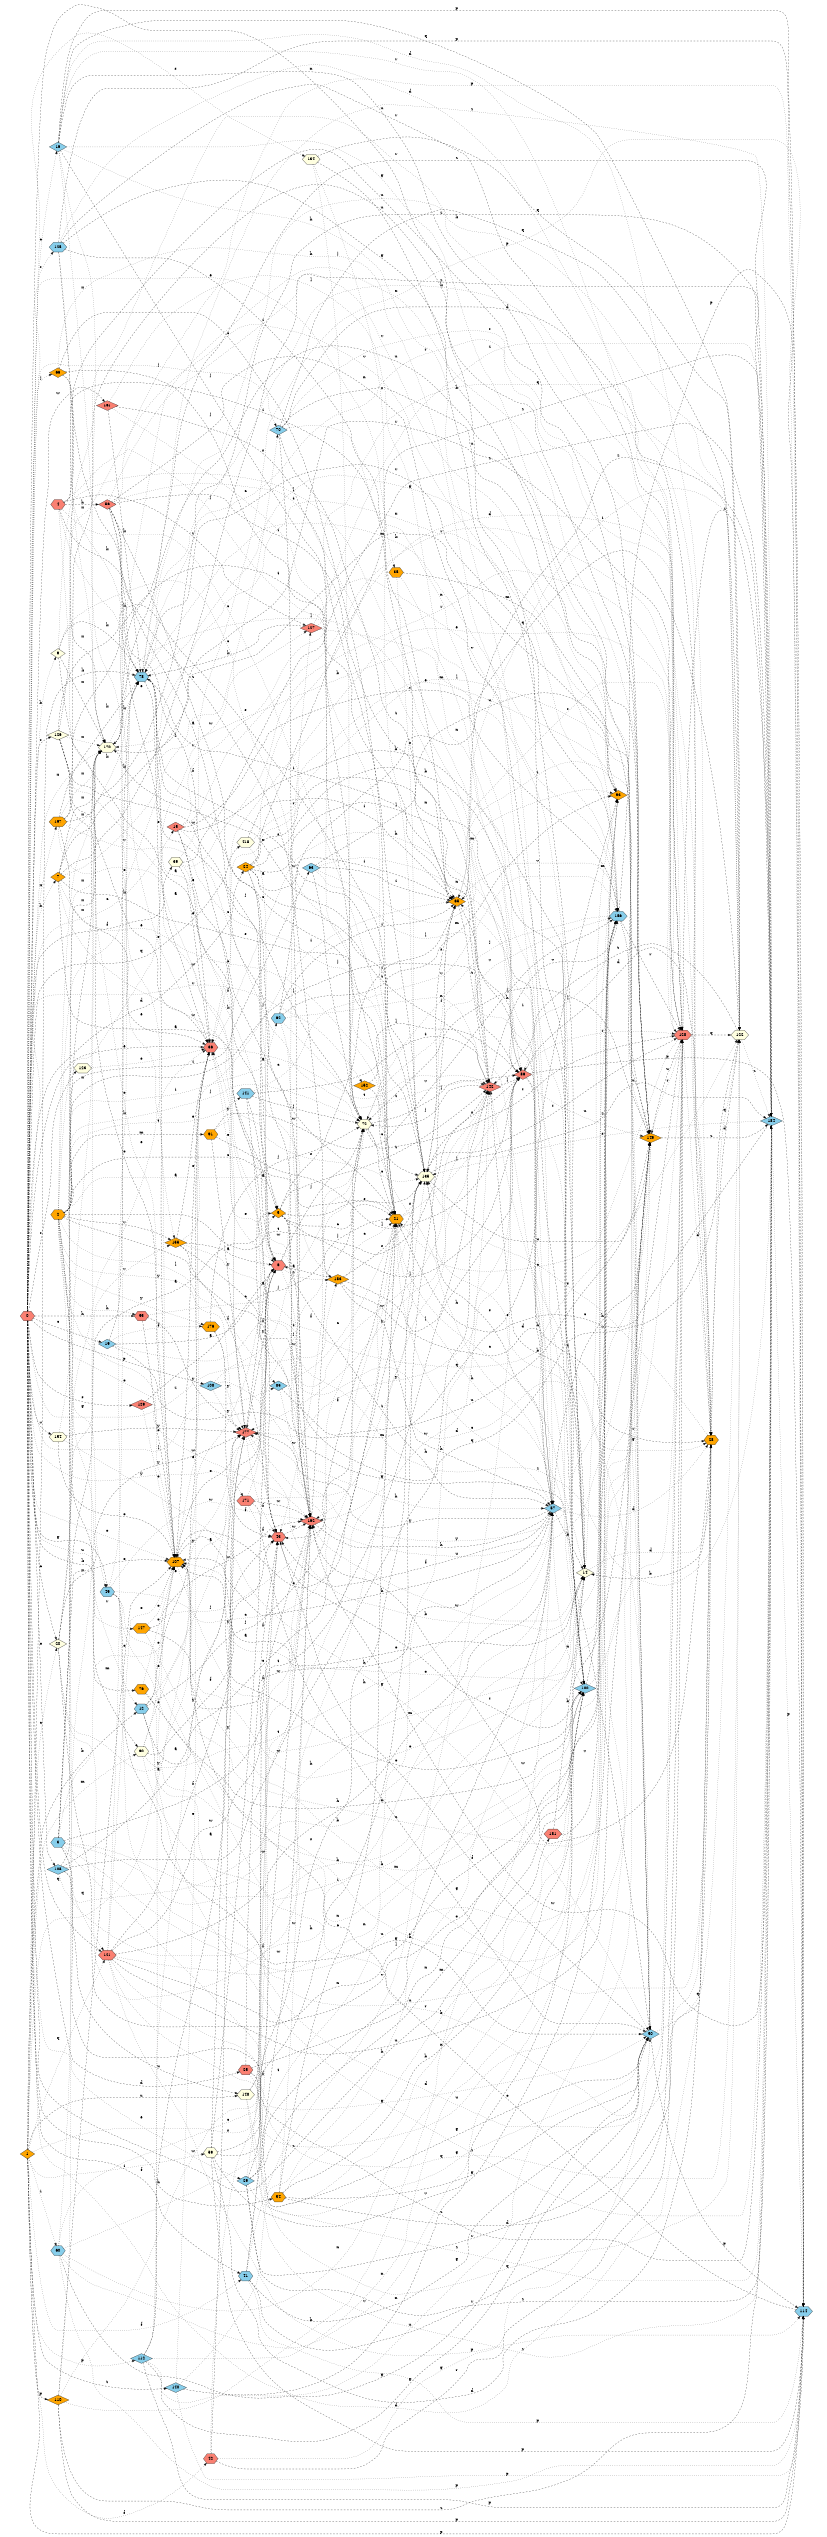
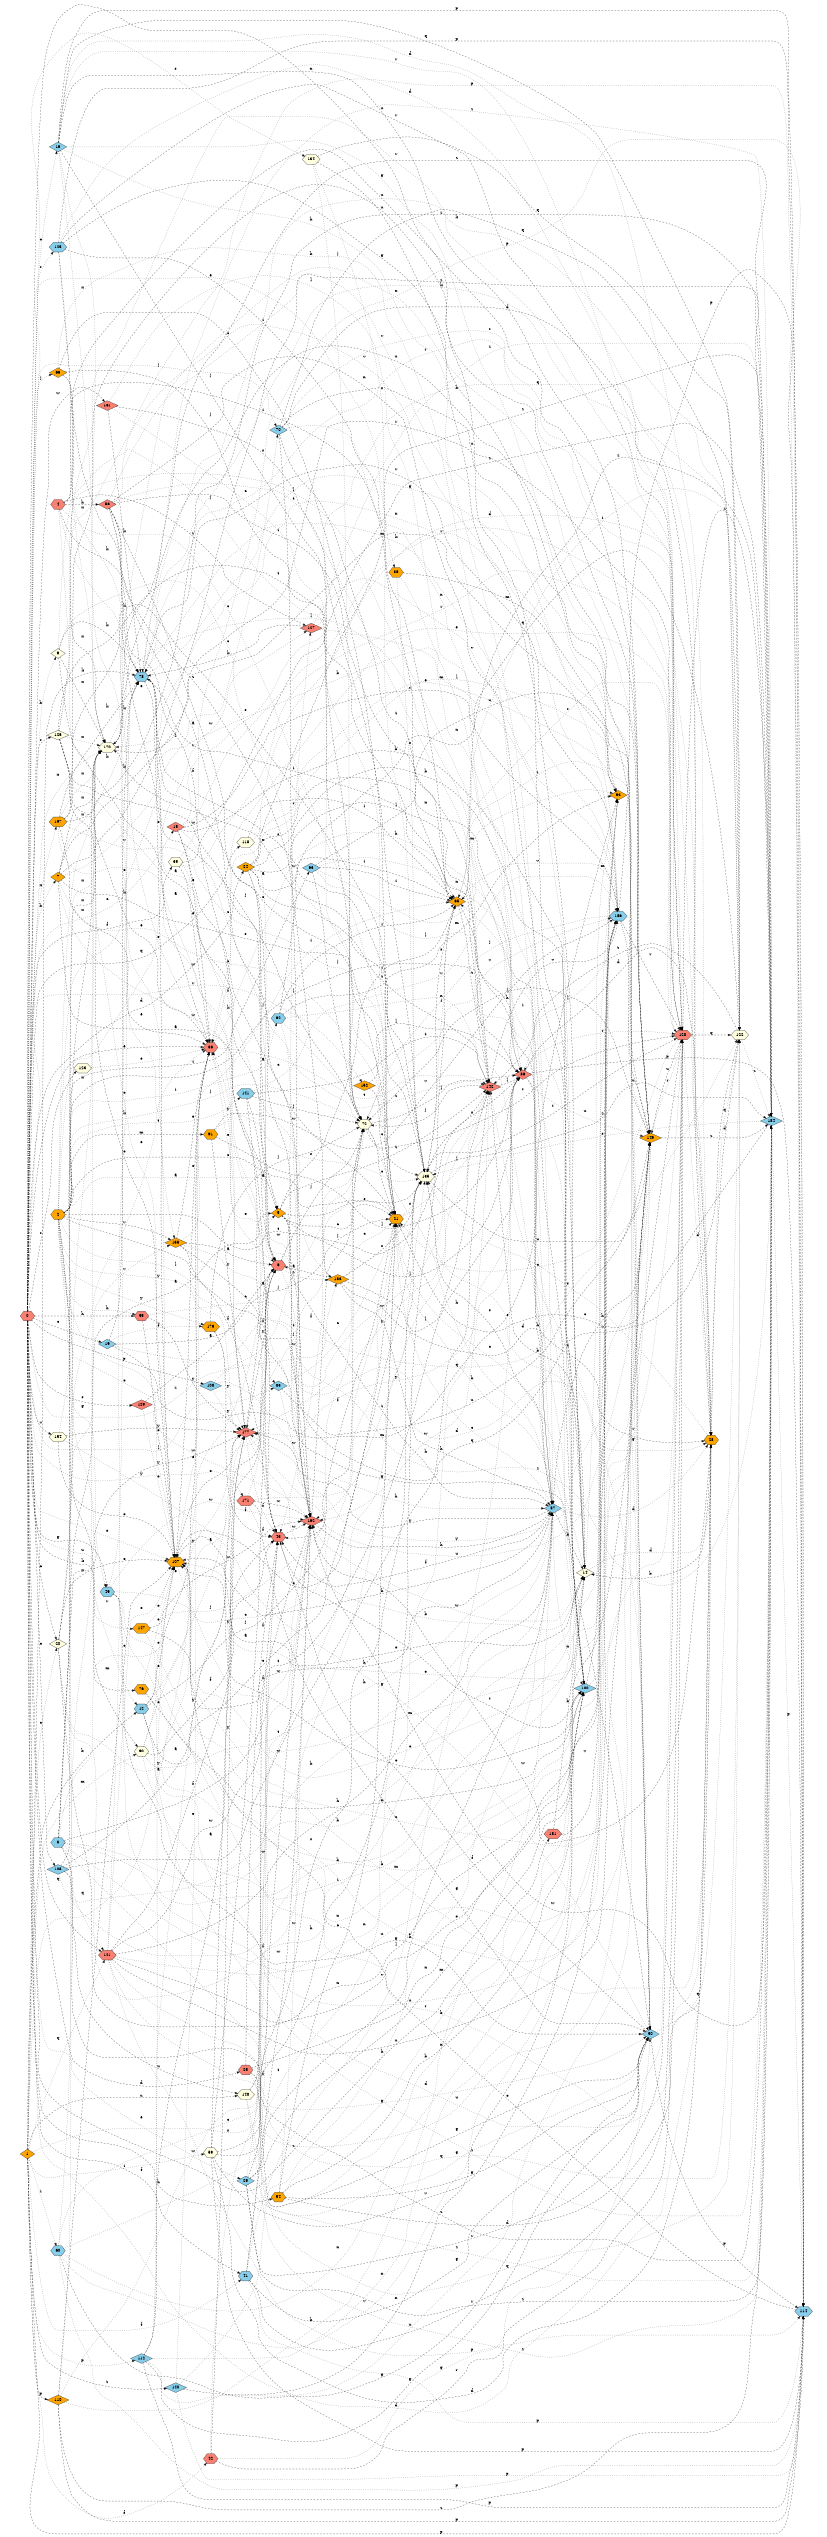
(246, 842) -> (246, 842)
